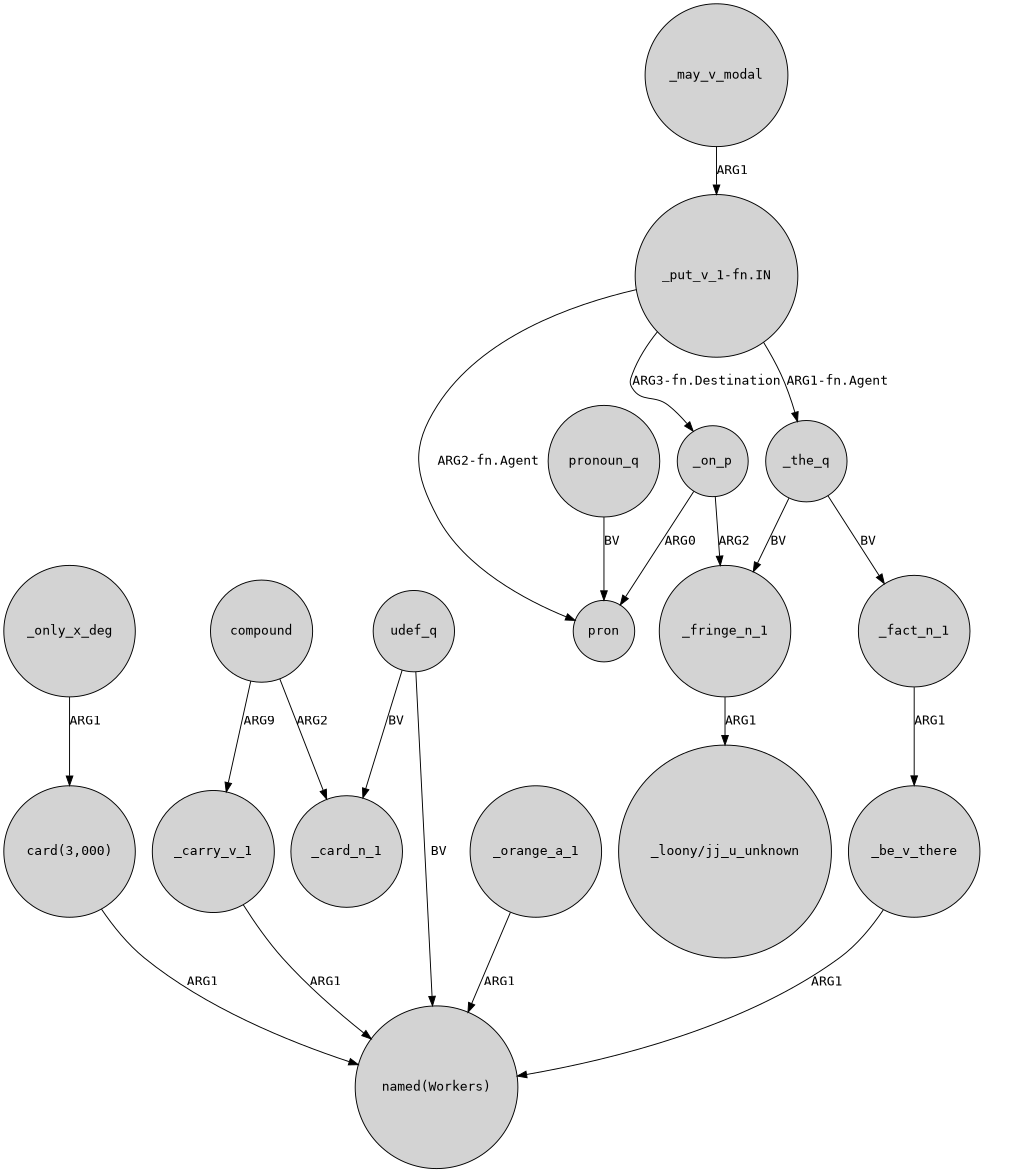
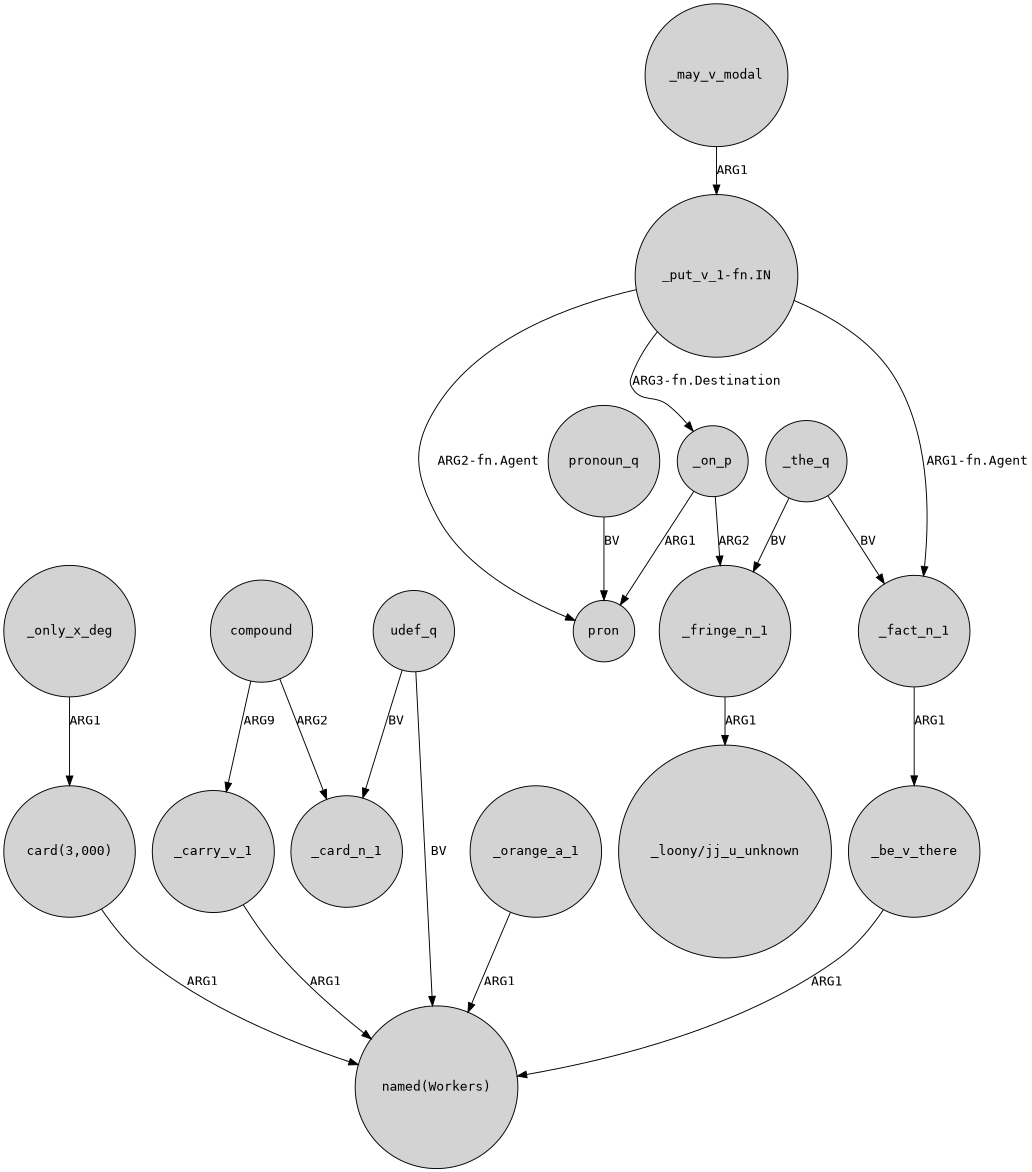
(782, 376) -> (909, 407)
(681, 541) -> (681, 541)
